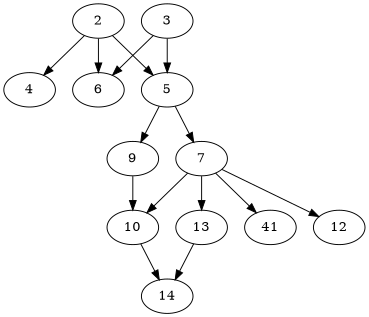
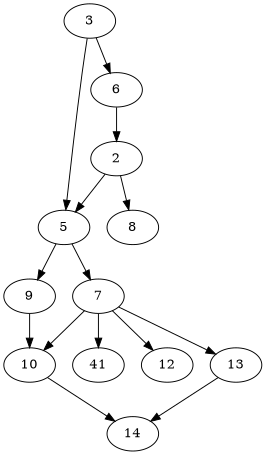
(98, 51) -> (117, 120)
(30, 90) -> (133, 227)
